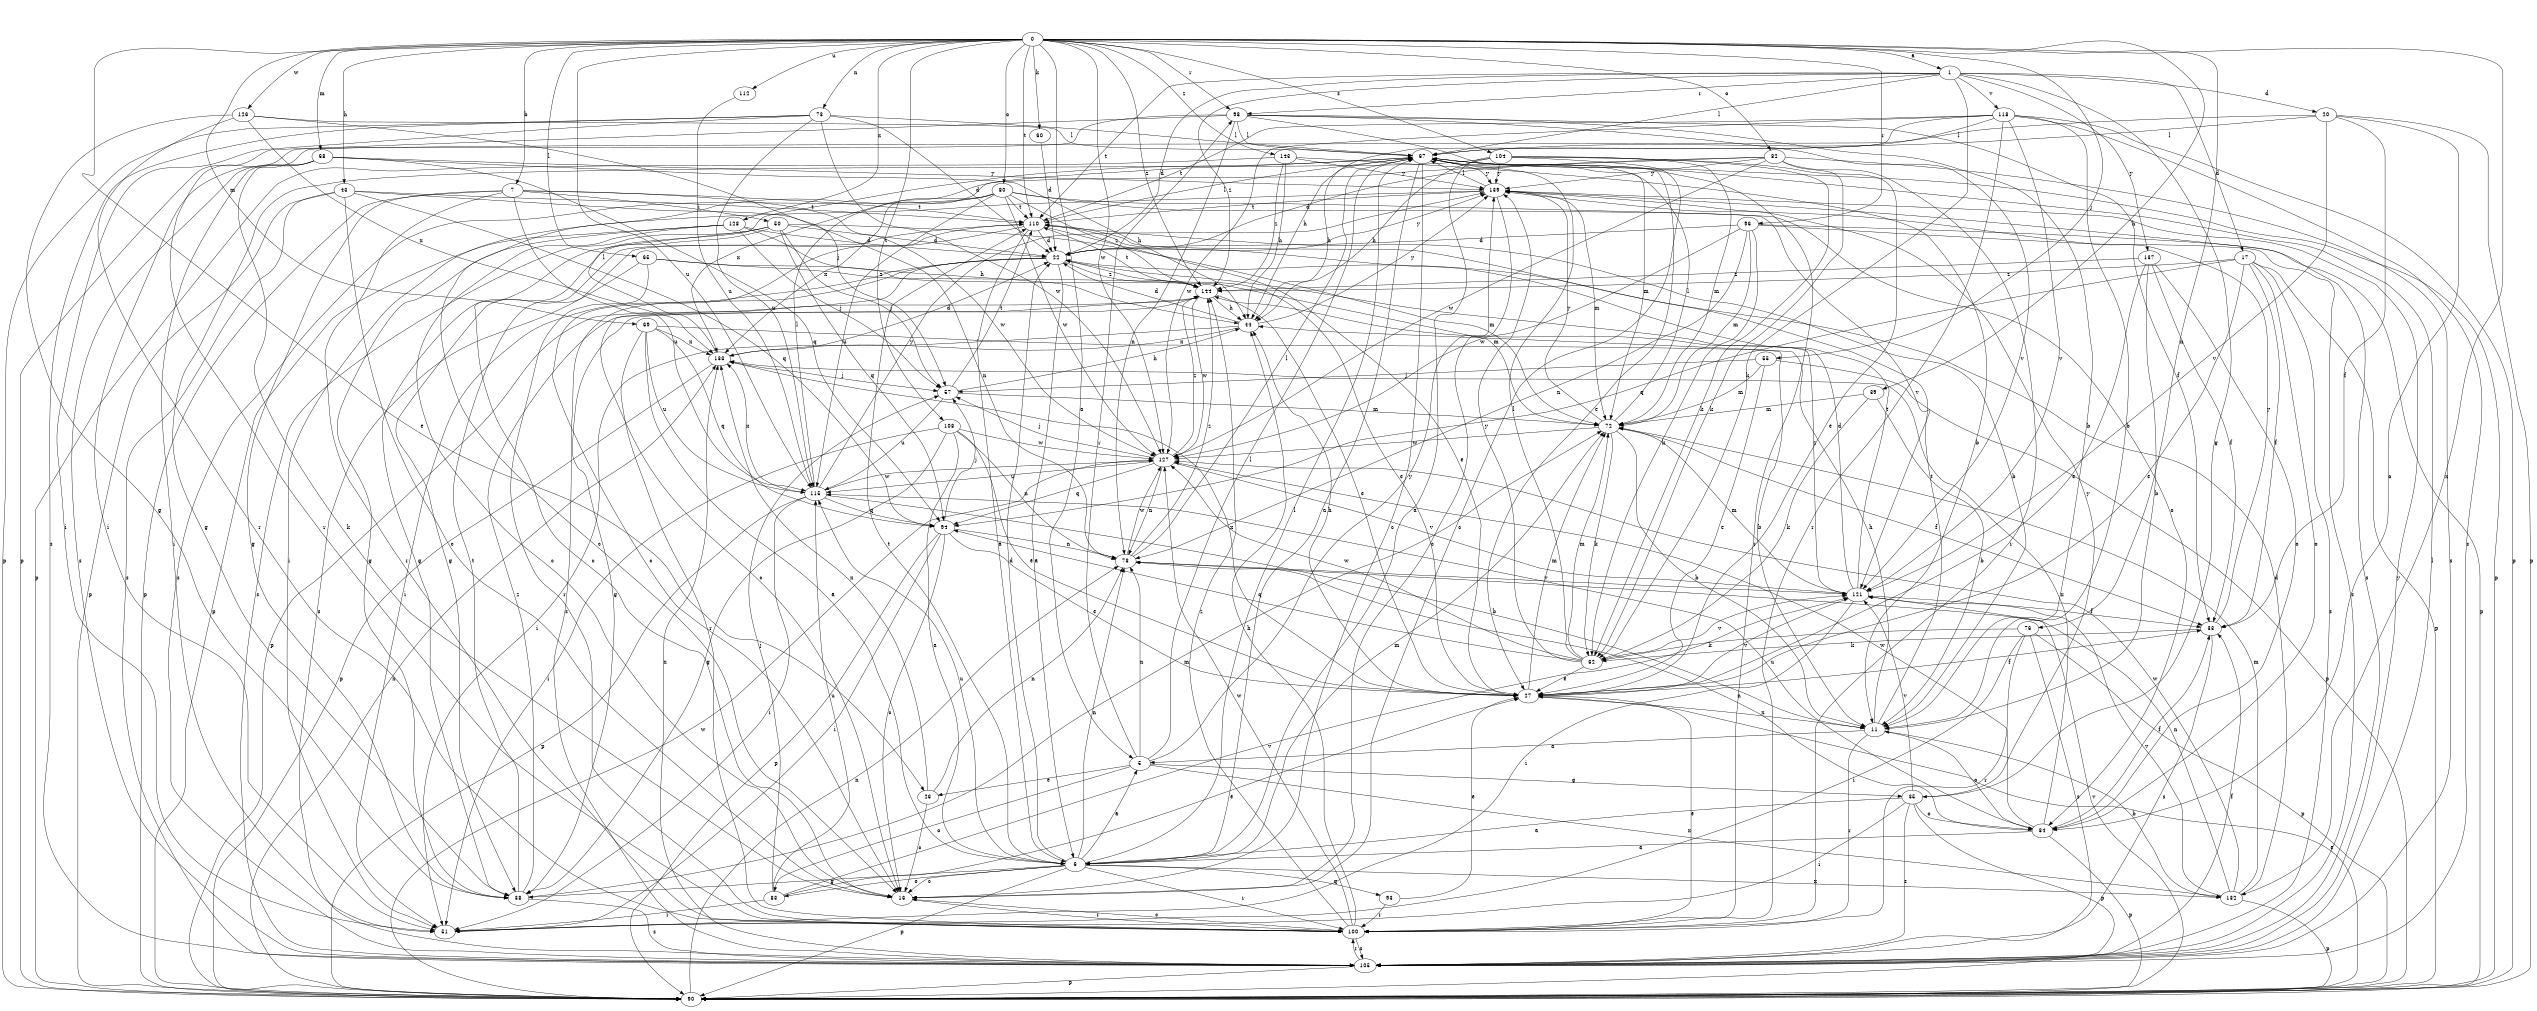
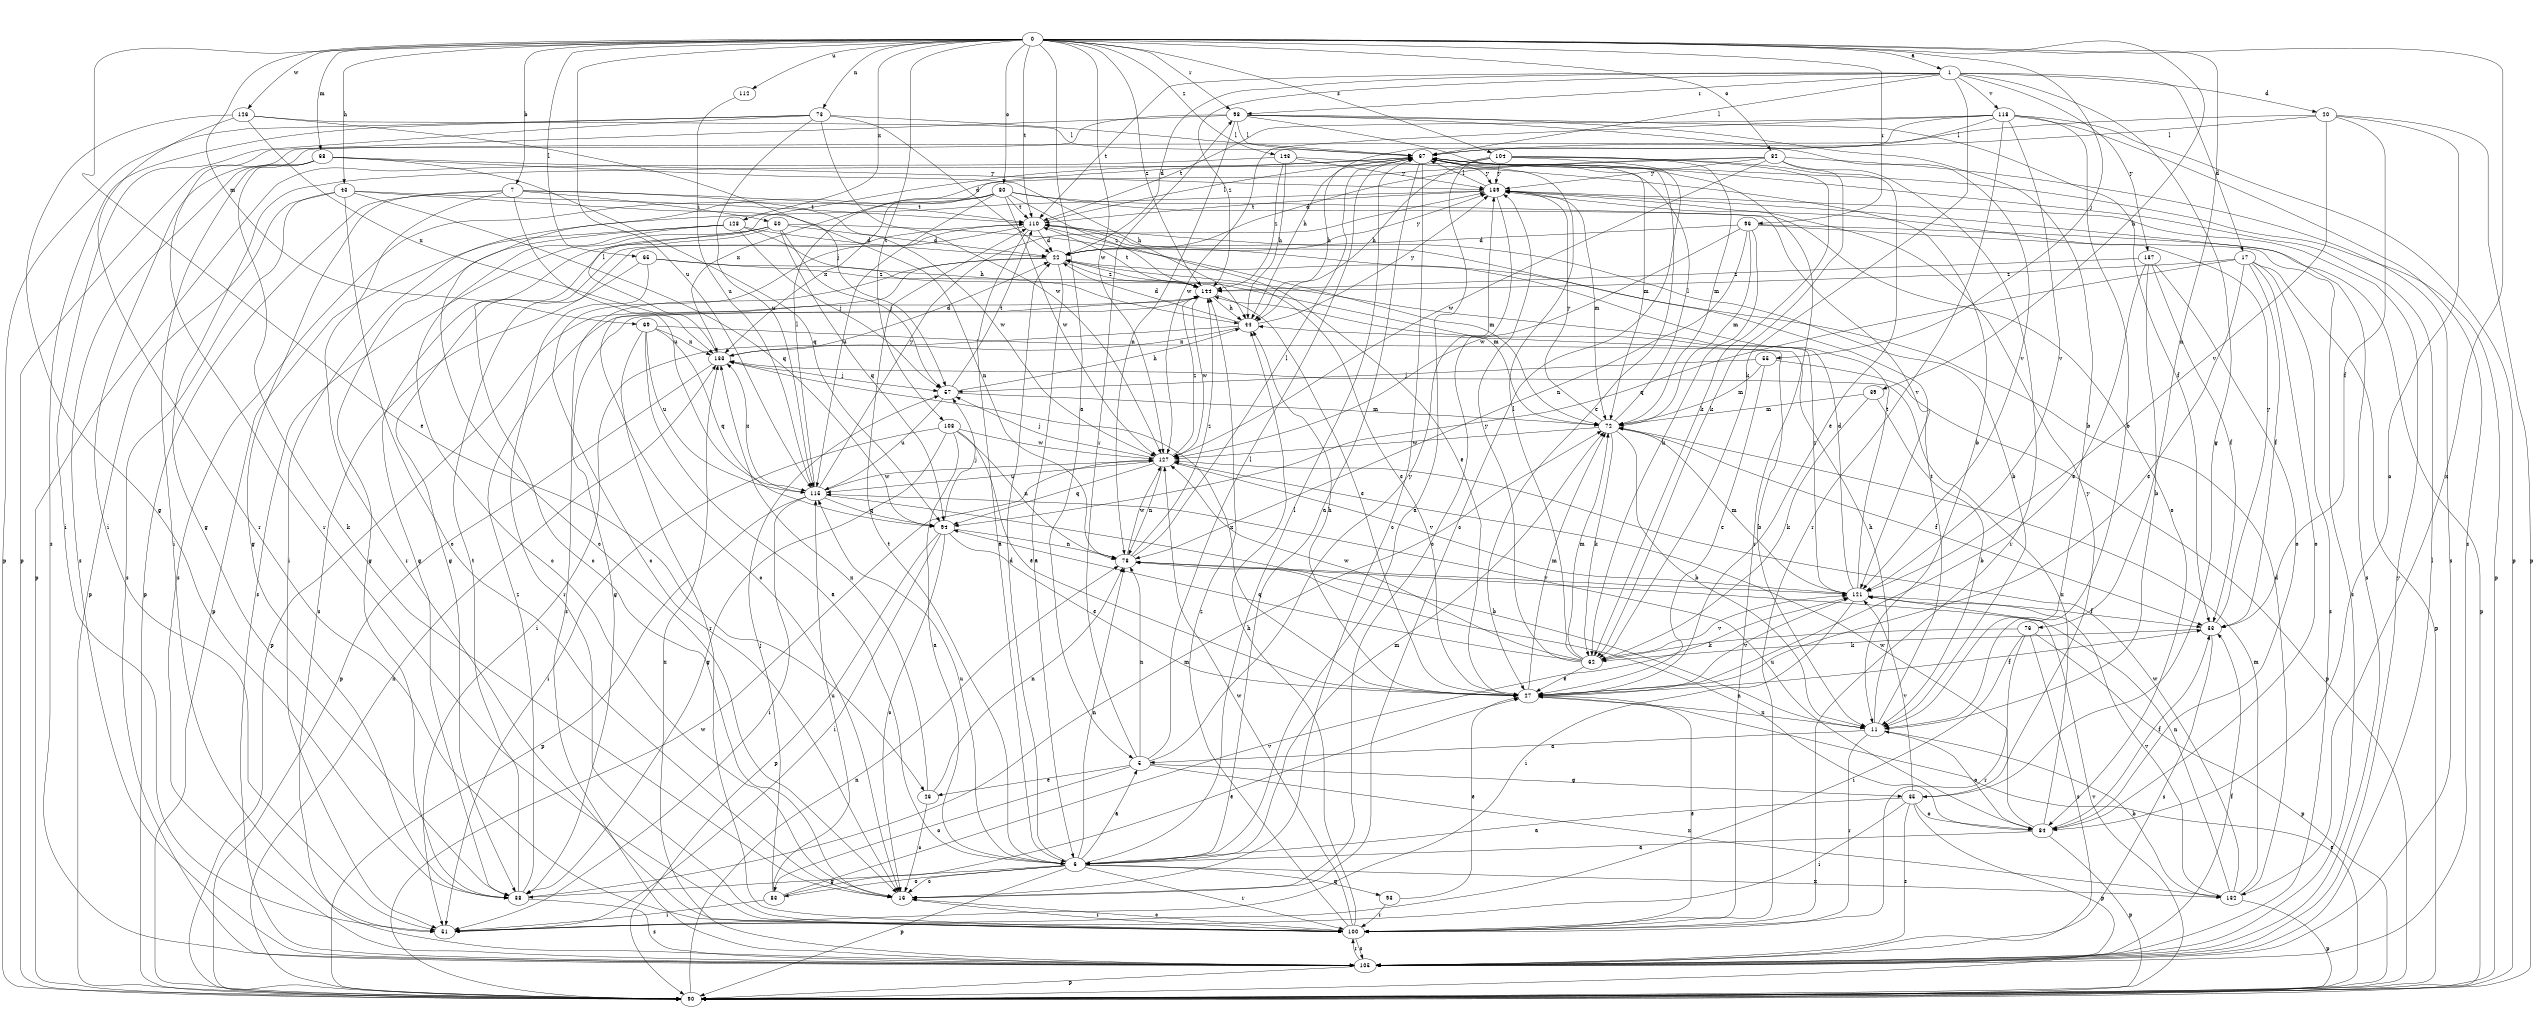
(1040, 136) -> none
(474, 380) -> none
